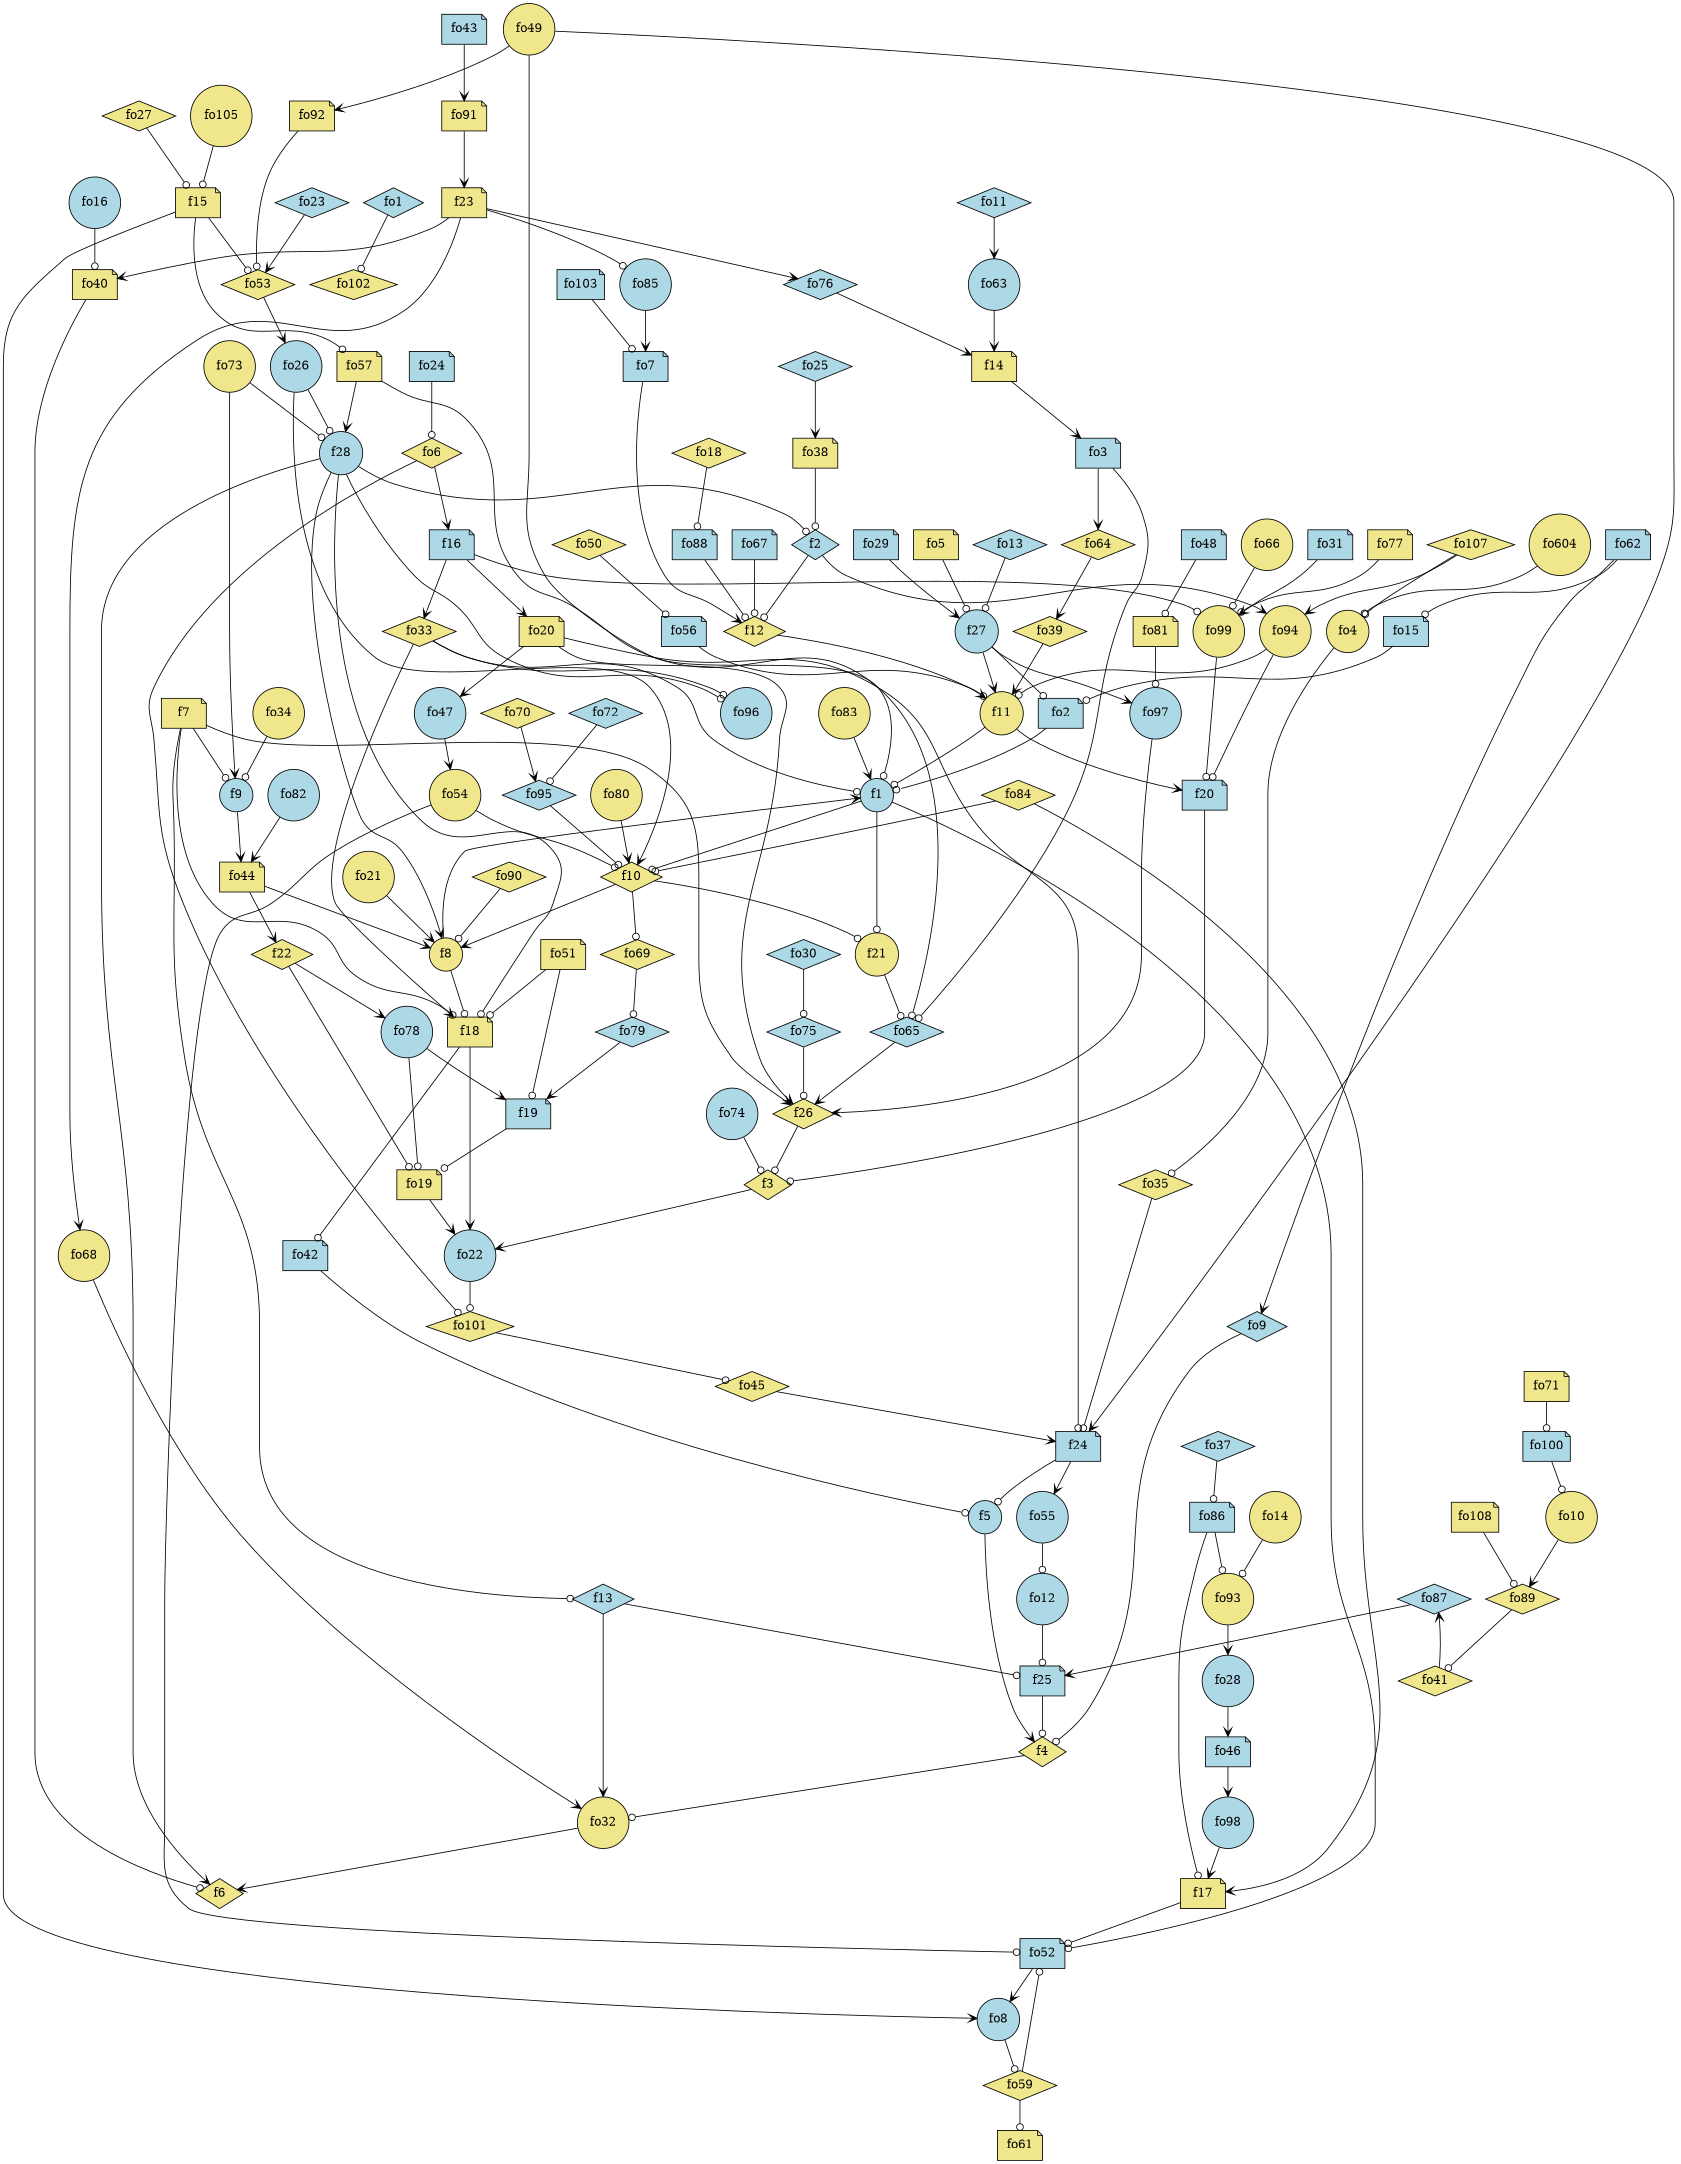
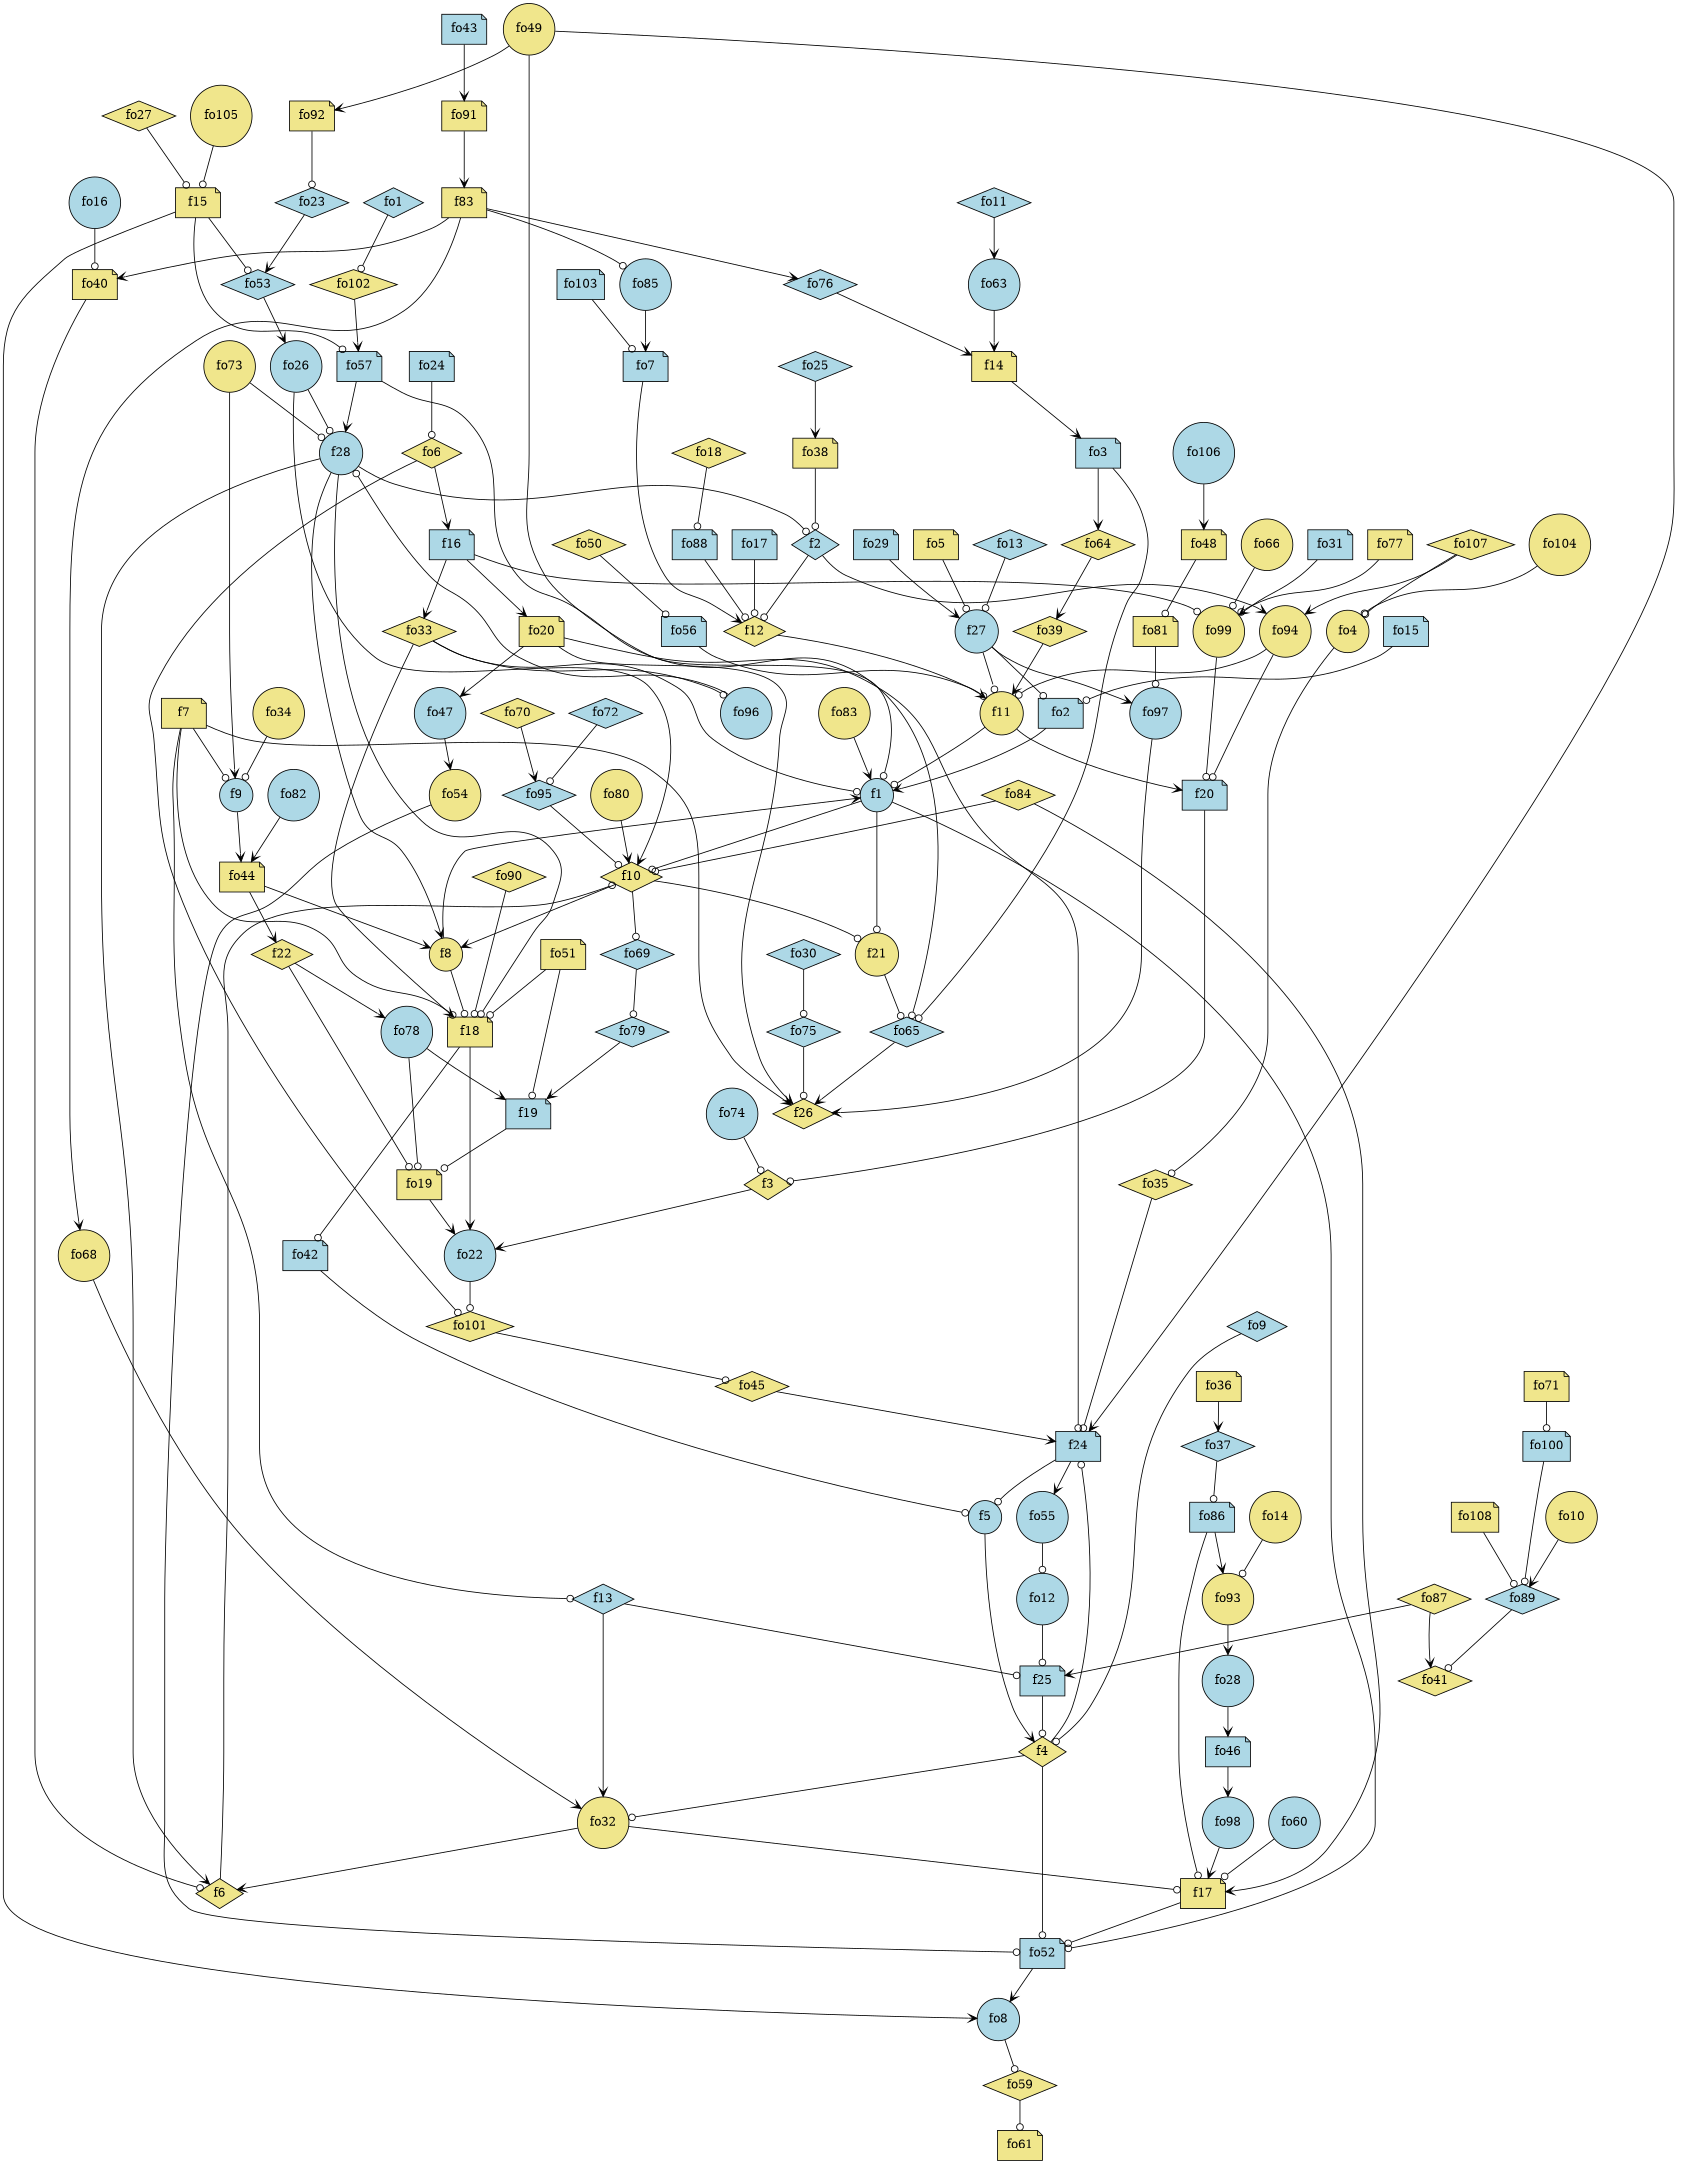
(263, 192) -> (312, 156)
(464, 203) -> (464, 203)
(258, 285) -> (258, 285)
none -> (356, 321)
(359, 366) -> (359, 366)
none -> (1204, 453)
(755, 545) -> (755, 545)
(1204, 545) -> (1204, 545)
(1560, 545) -> (1560, 545)
(1628, 545) -> none
(494, 651) -> (507, 649)
(988, 668) -> (988, 668)
(976, 765) -> (976, 765)
(554, 842) -> (228, 1216)
(369, 877) -> none
(481, 912) -> (491, 950)
(637, 954) -> (637, 954)
(787, 1147) -> none
none -> (1219, 1386)
(1556, 1474) -> (1534, 1520)
(1218, 1549) -> (1218, 1549)
(1434, 1599) -> (1434, 1599)
(1522, 1599) -> (1522, 1599)
none -> (1089, 1609)
(1440, 1644) -> (1429, 1636)
none -> (1295, 1823)
none -> (901, 1858)
(1031, 2023) -> (1042, 1849)
